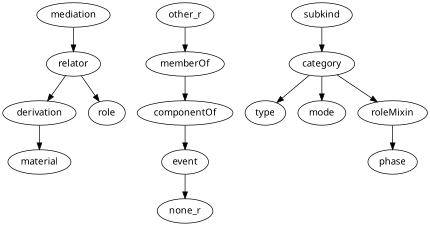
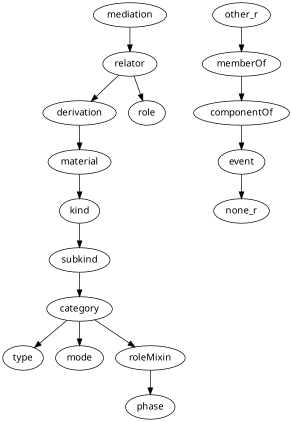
none -> (80, 211)
